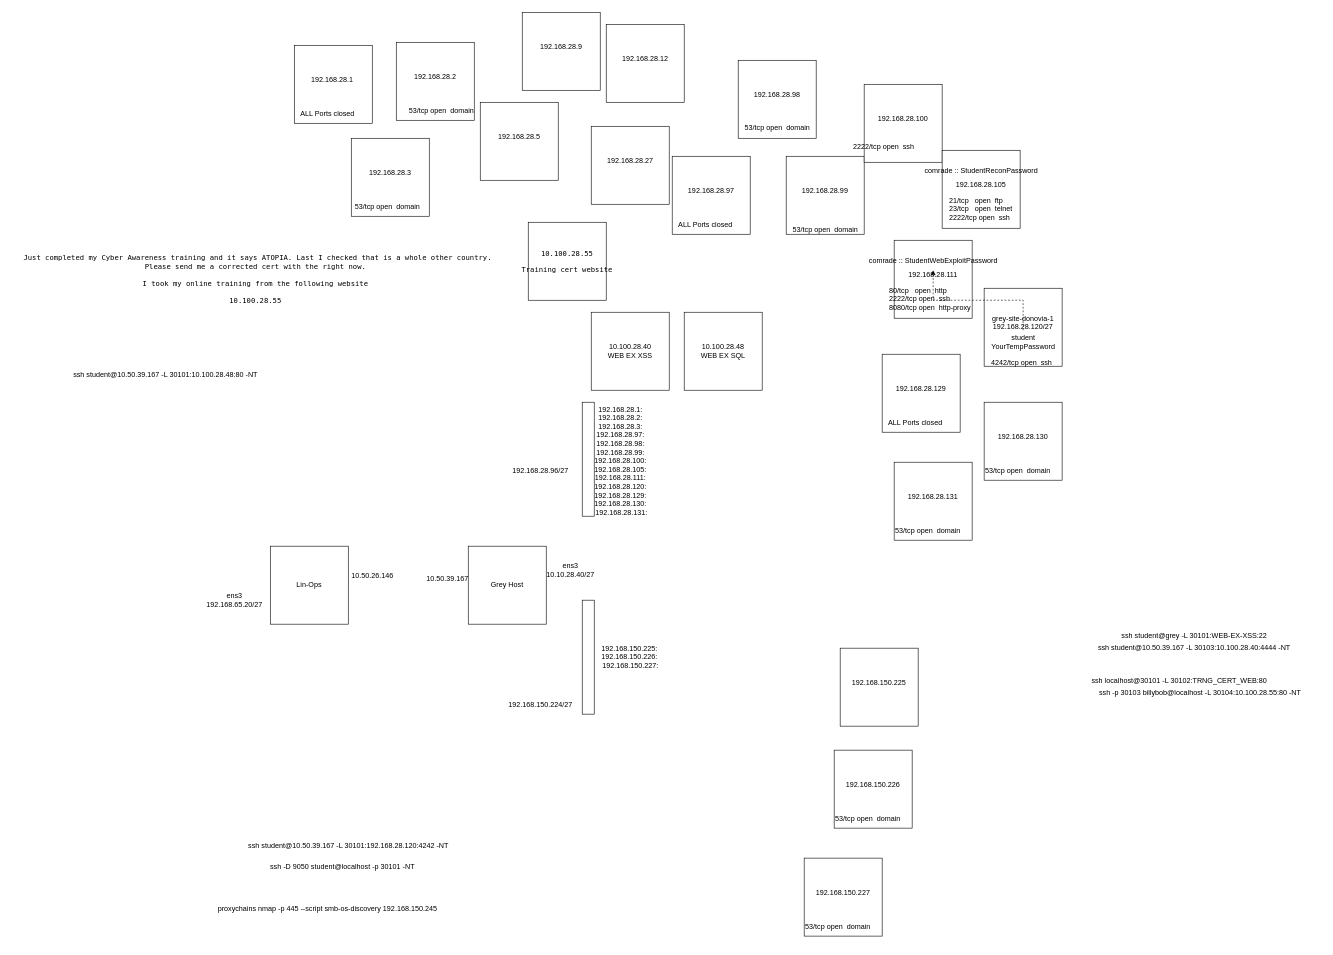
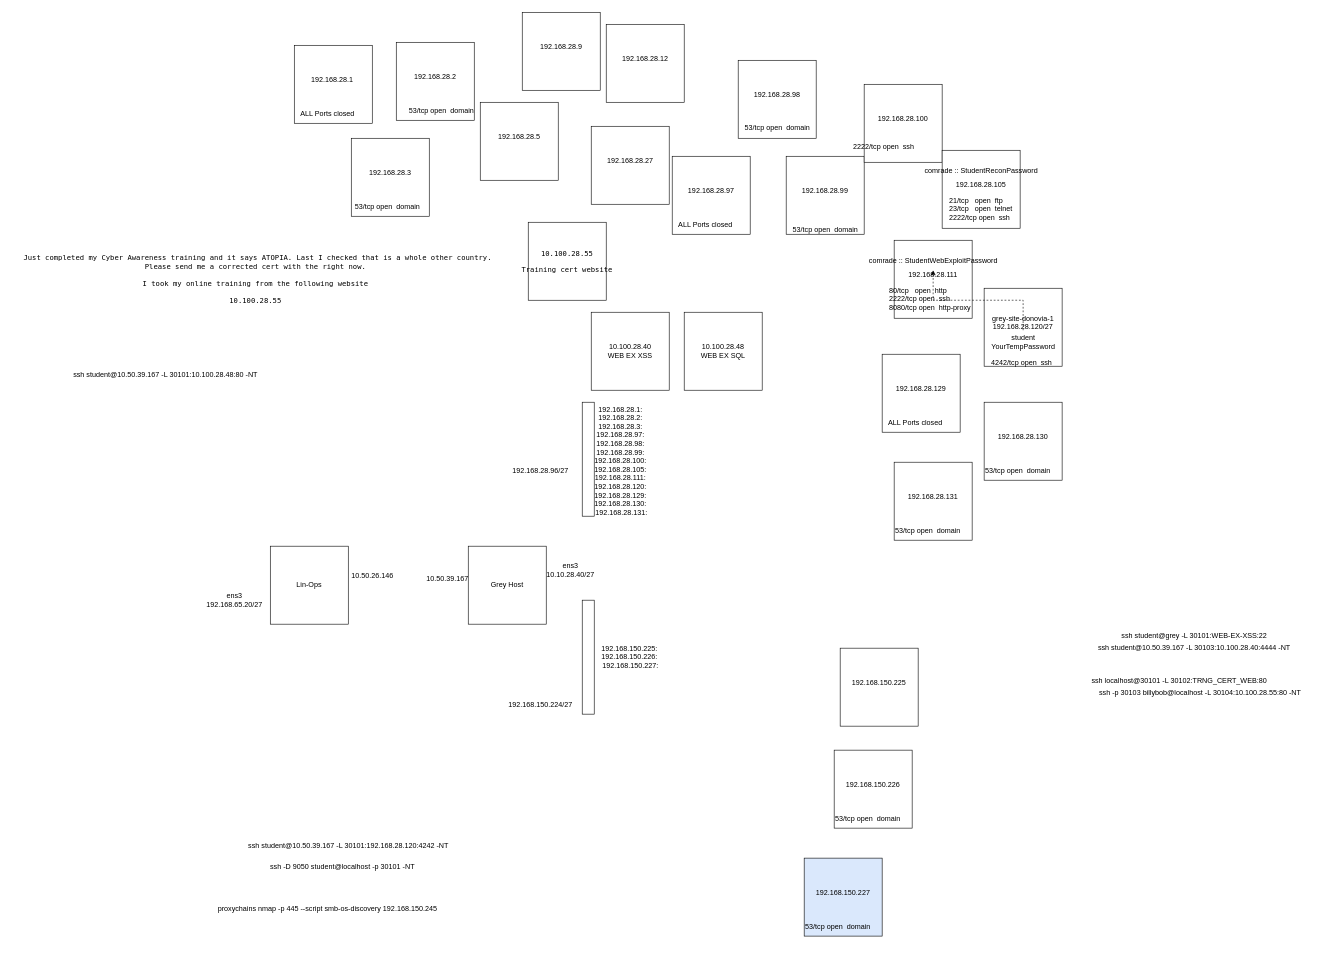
(843, 897) -> (843, 897)
